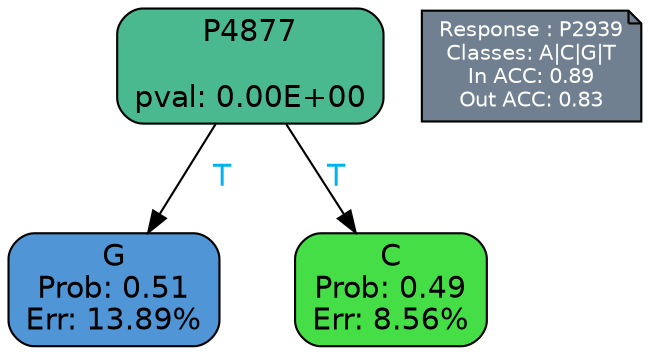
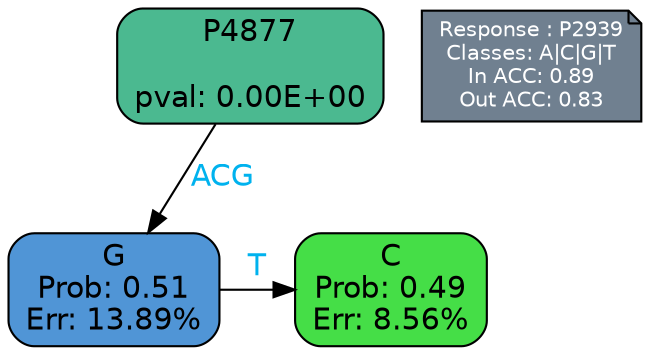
(315, 169) -> (246, 290)
(223, 178) -> (223, 178)
